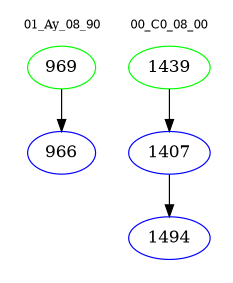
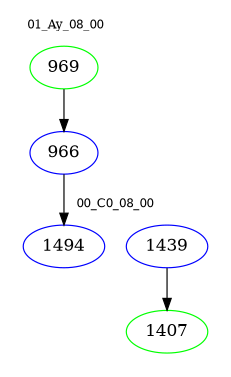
(62, 25) -> (66, 25)
(169, 68) -> (167, 246)
(169, 153) -> (167, 332)
(169, 190) -> (64, 200)
